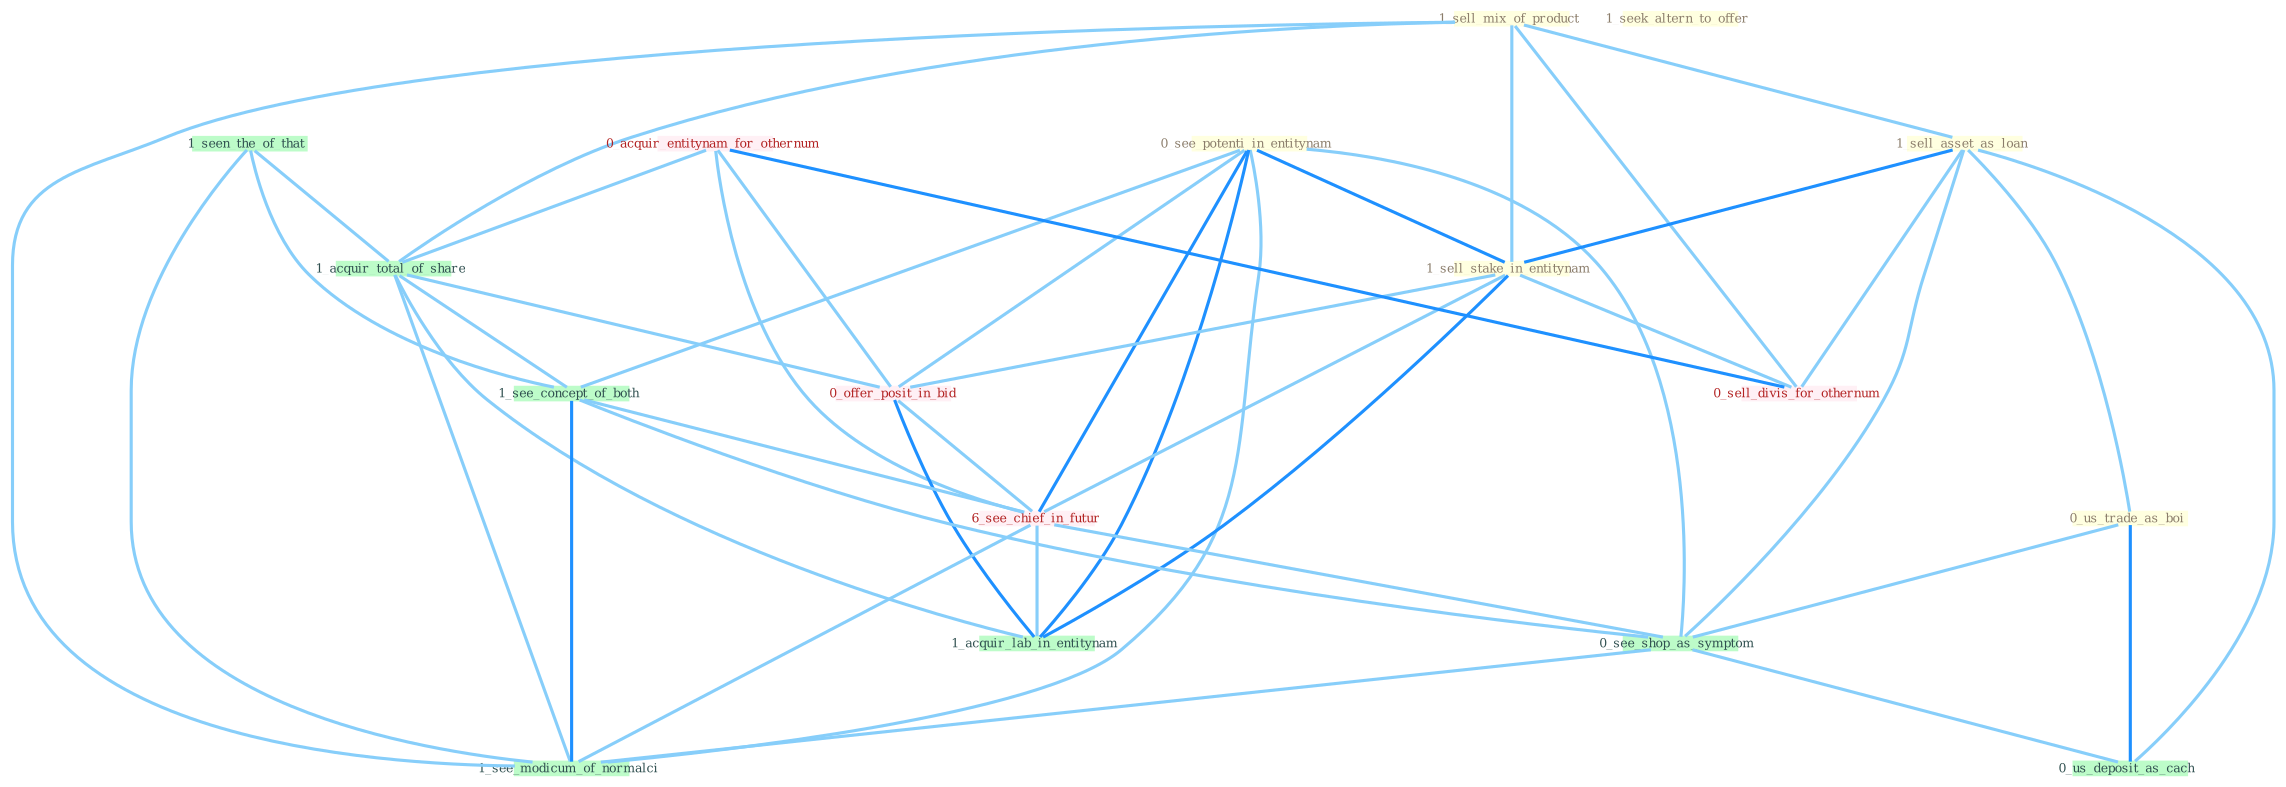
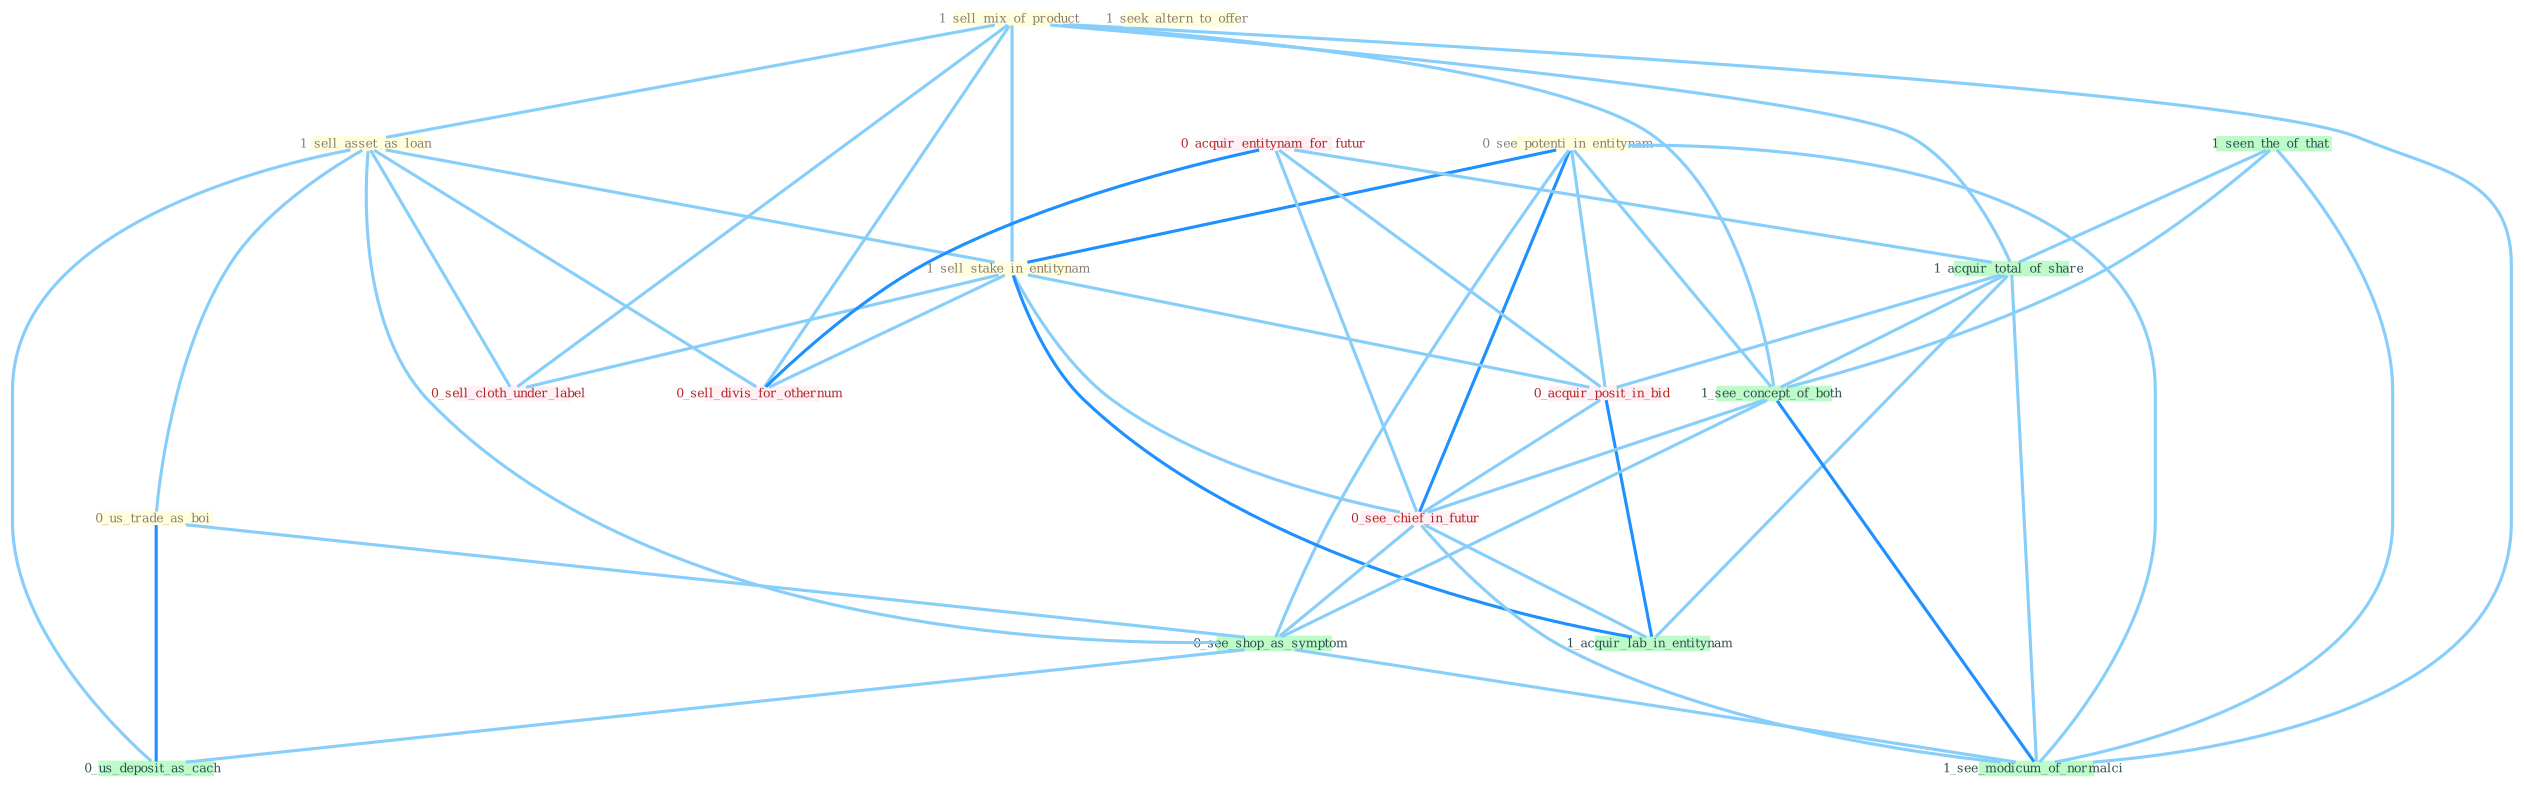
none -> (1567, 99)
(715, 144) -> (1274, 144)
(1738, 206) -> (690, 206)
none -> (512, 394)
(893, 394) -> (1606, 394)
(1173, 407) -> none
(1037, 519) -> (1418, 519)
